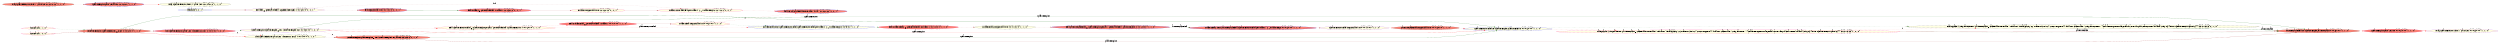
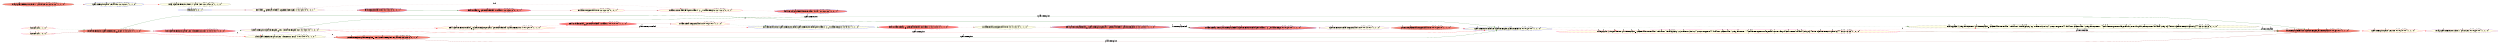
(114, 4) -> (114, 4)
(2393, 31) -> (2393, 31)
